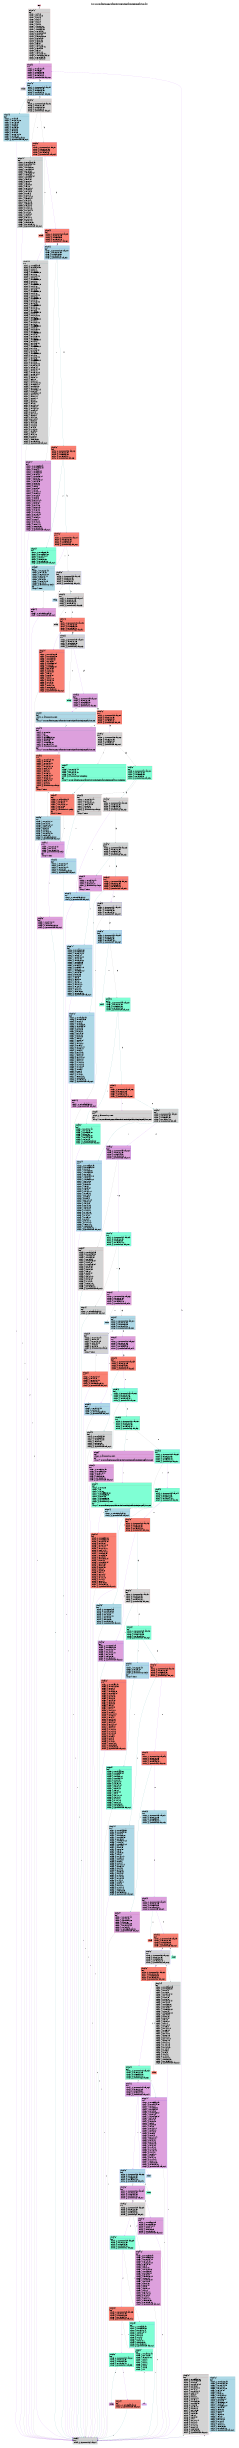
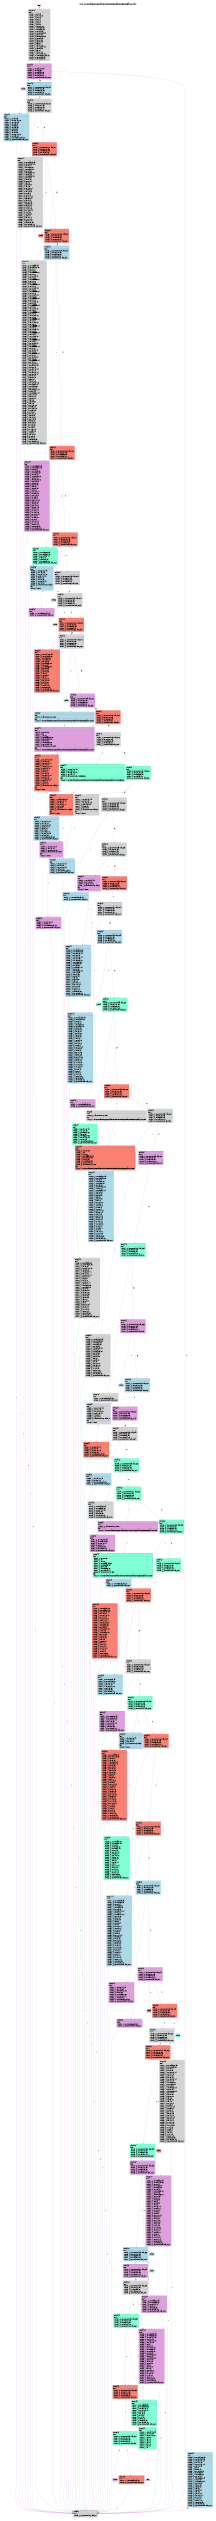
none -> (105, 1158)
(123, 1364) -> (125, 1434)
none -> (129, 2023)
